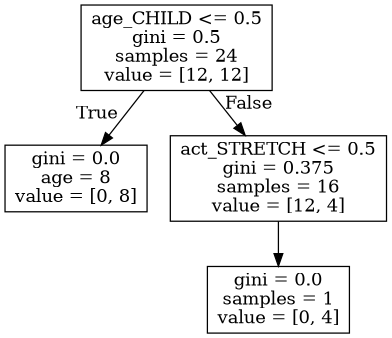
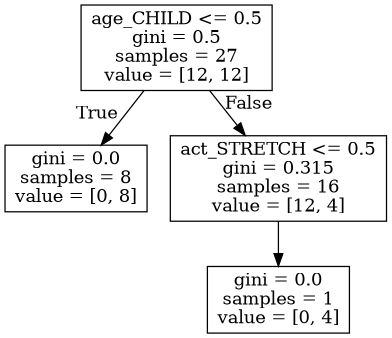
(177, 48) -> (177, 48)
(76, 178) -> (76, 178)
(278, 178) -> (278, 178)
